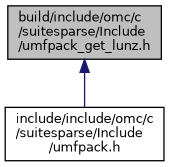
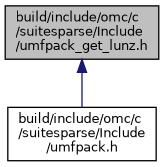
(85, 134) -> (82, 134)
